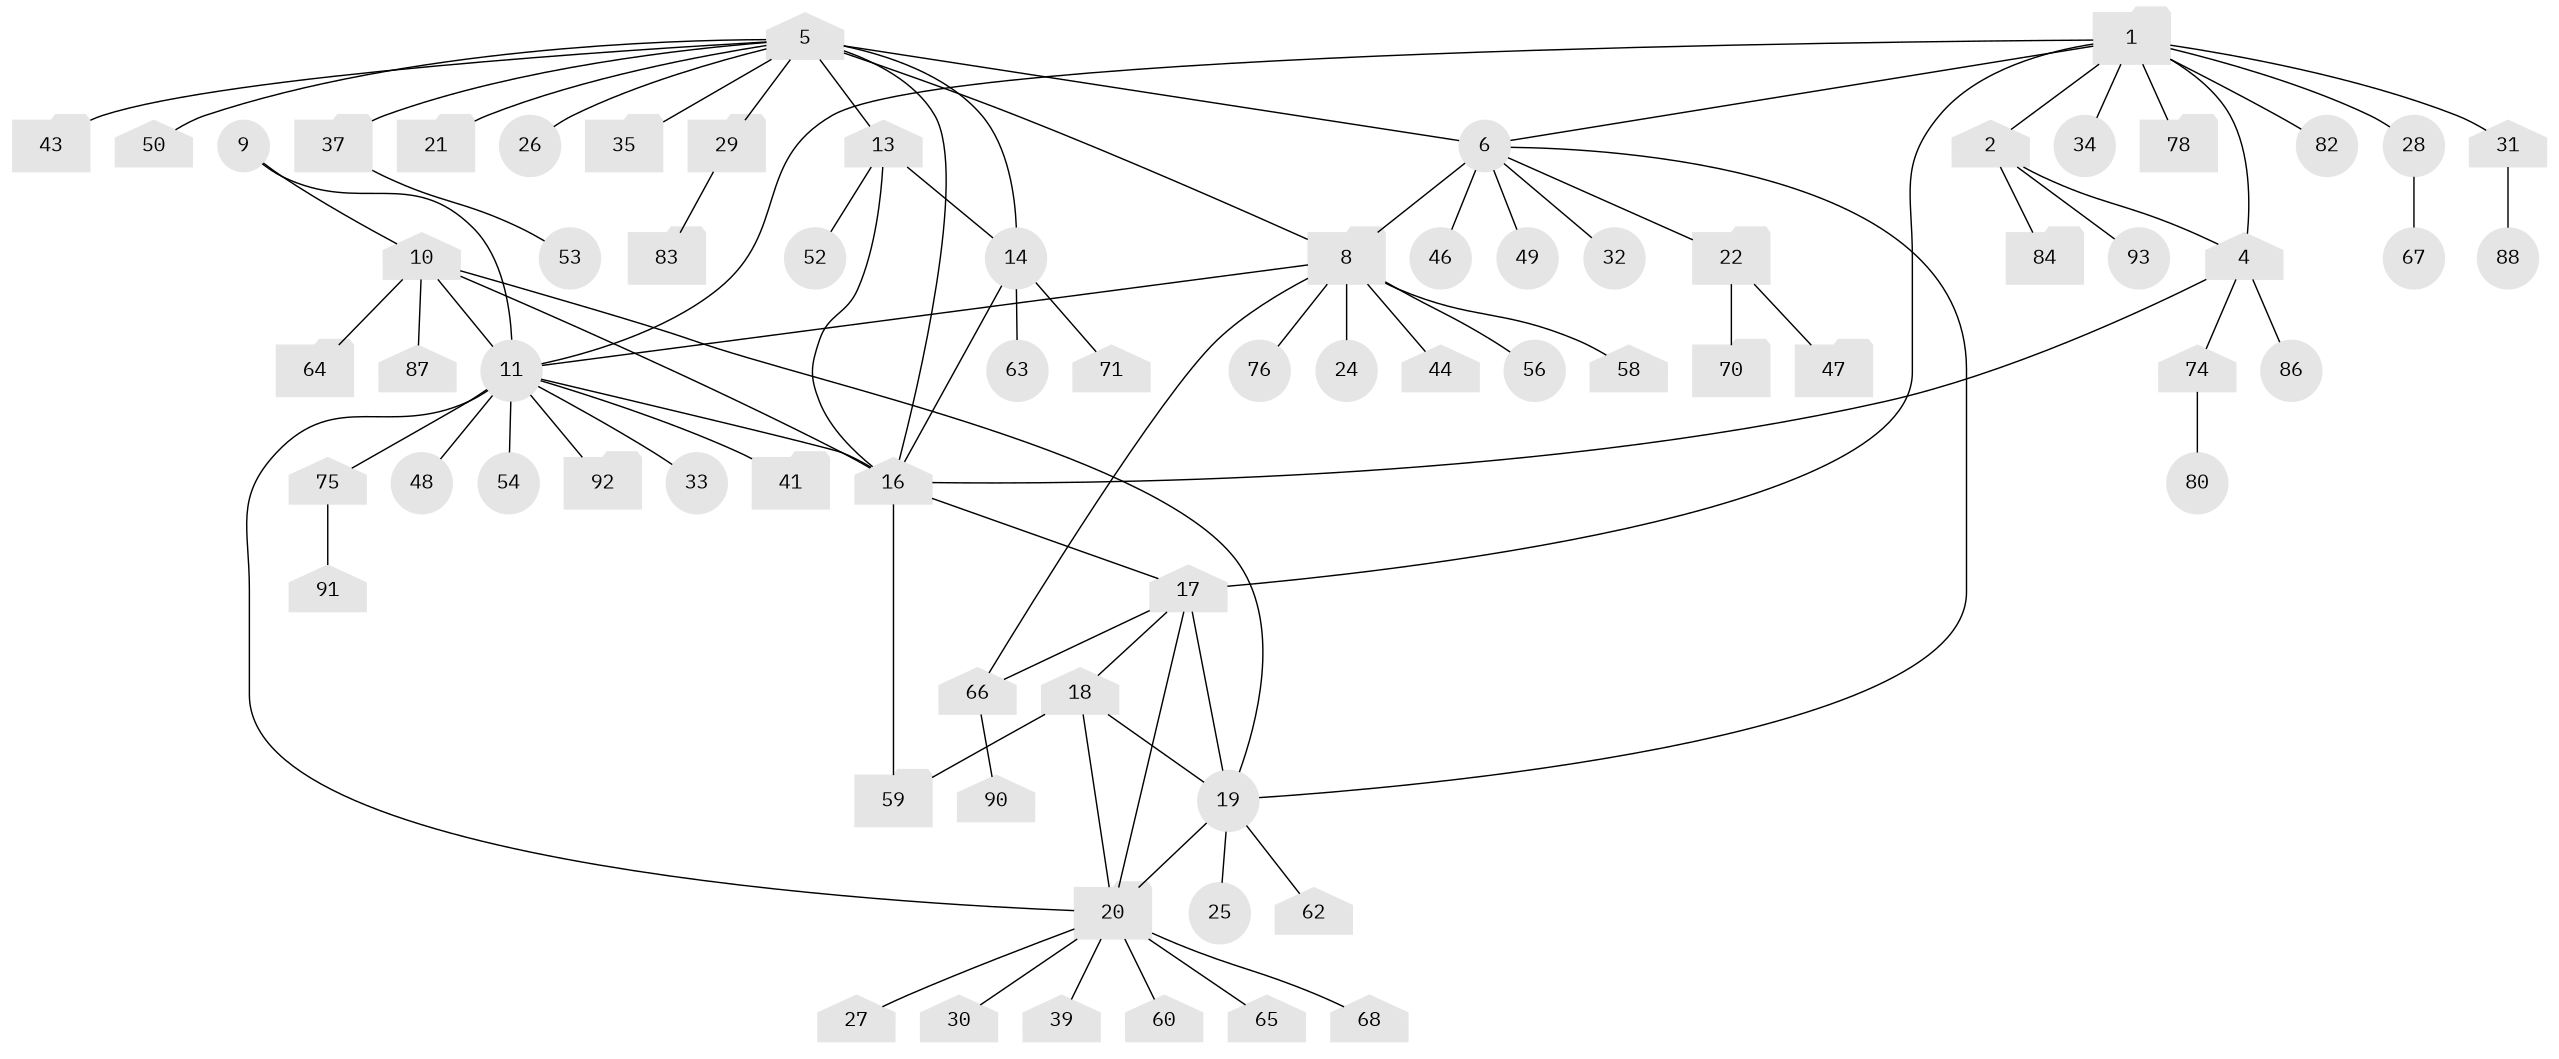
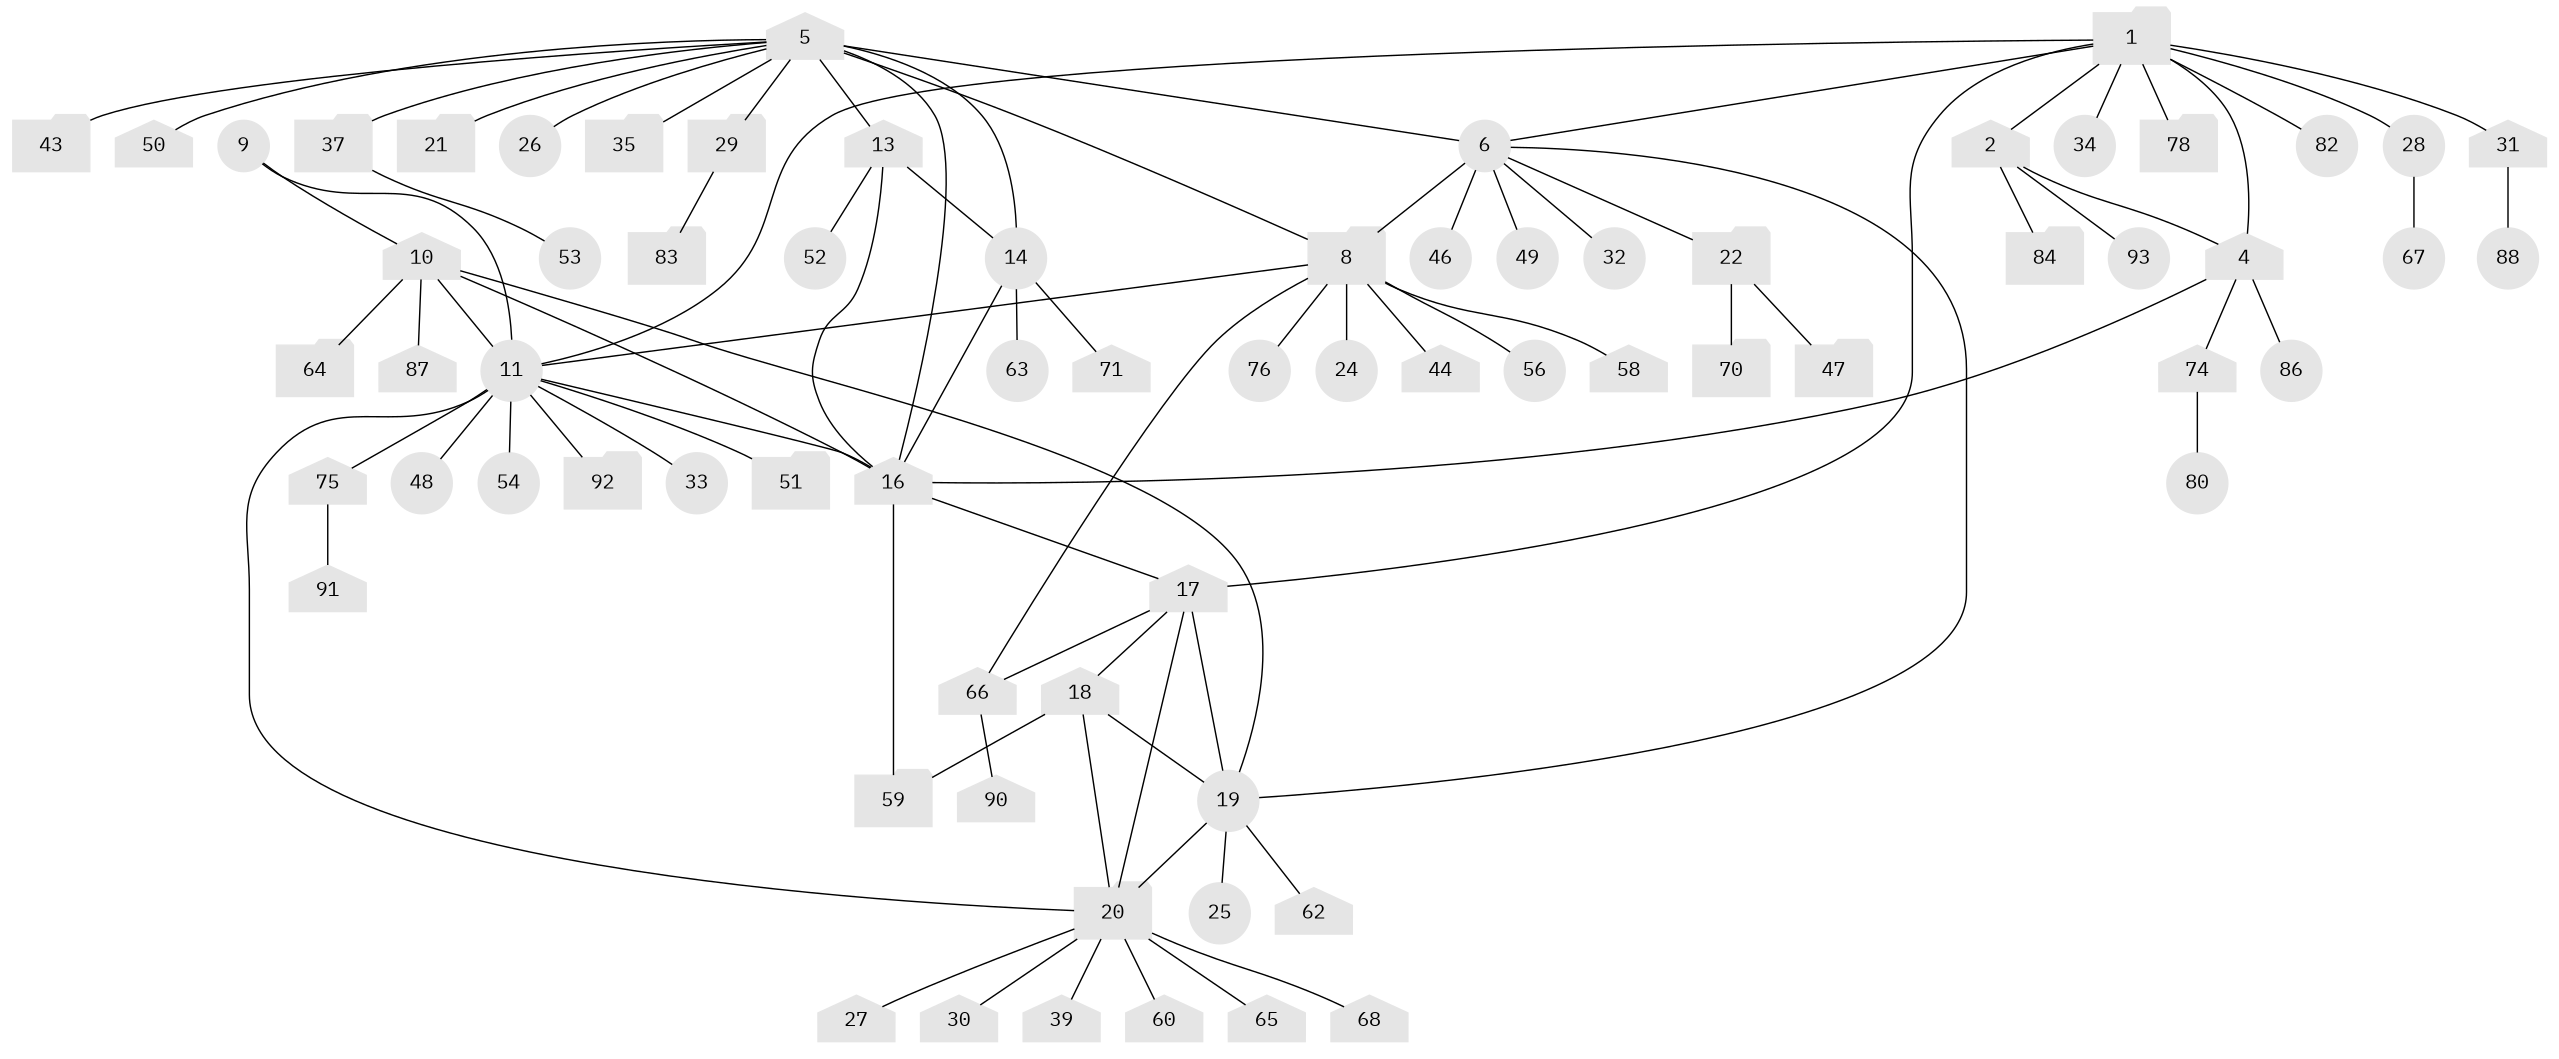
(791, 483) -> (791, 483)
